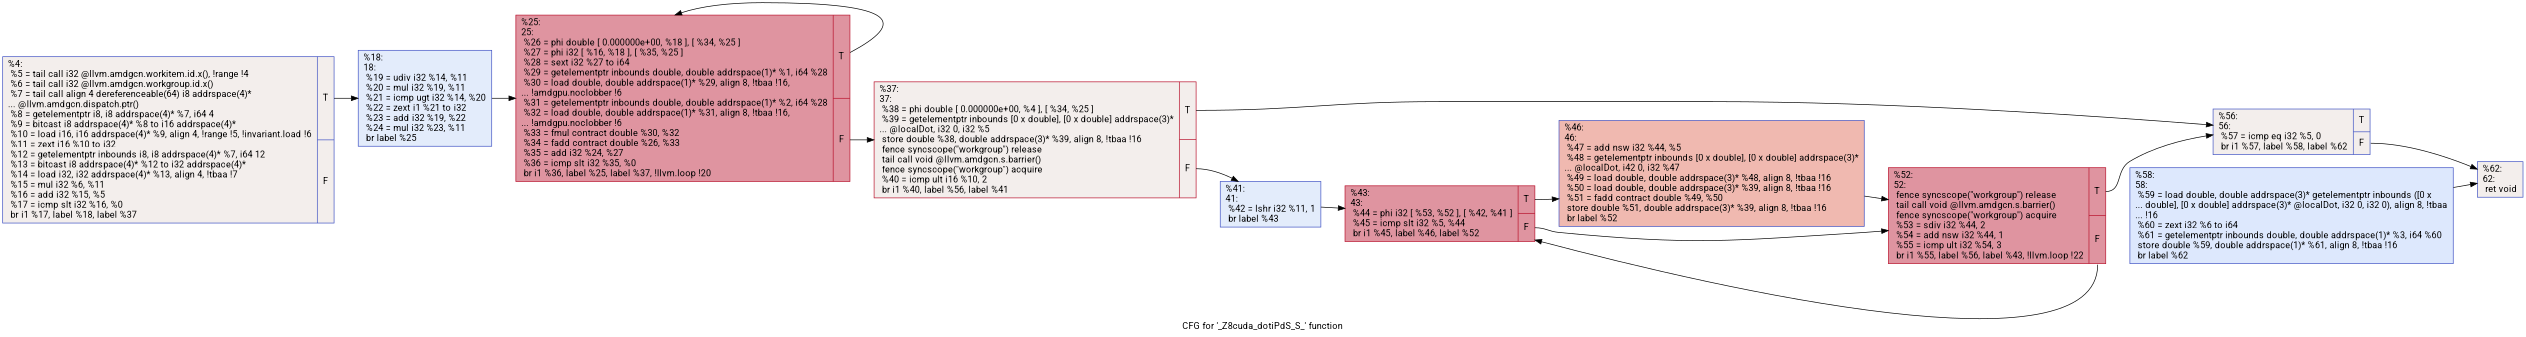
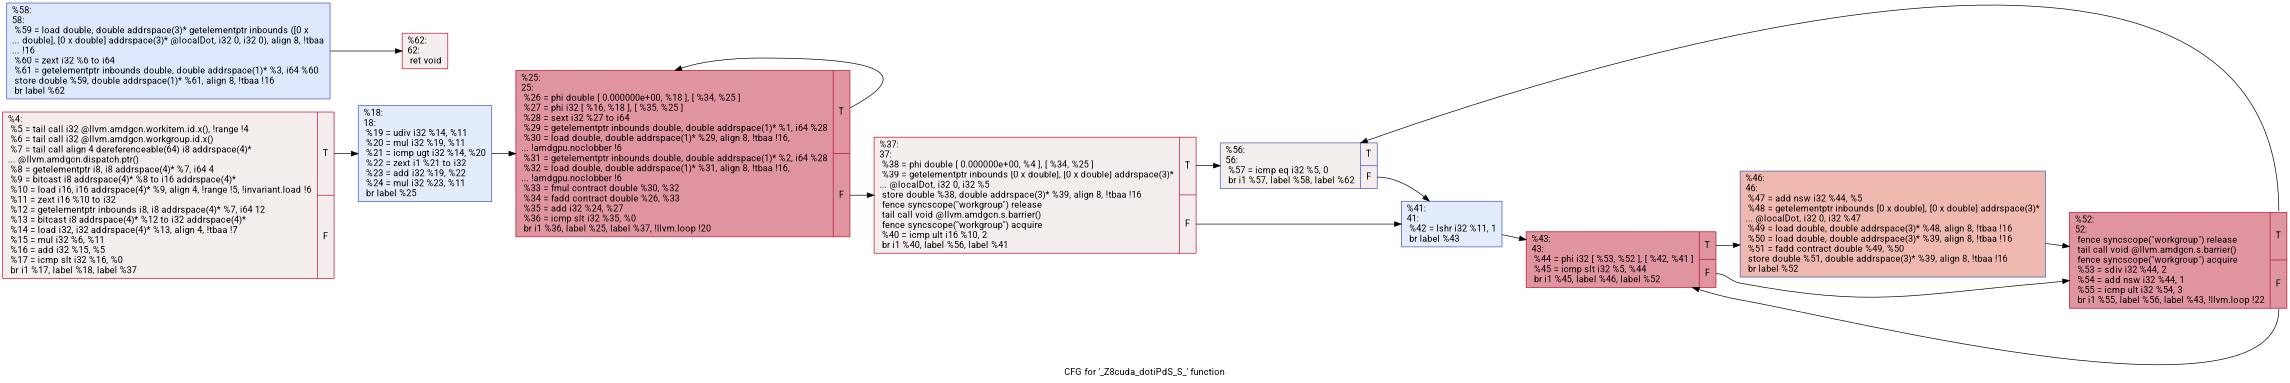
(168, 140) -> (168, 195)
(2422, 150) -> (1402, 183)
(1622, 168) -> (1803, 219)
(2500, 179) -> (425, 51)
